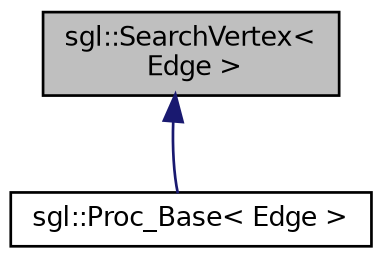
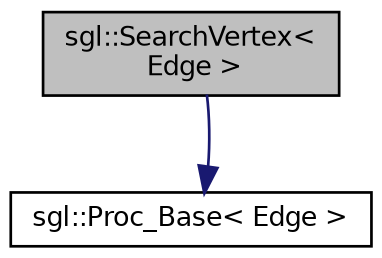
(174, 158) -> (209, 131)
